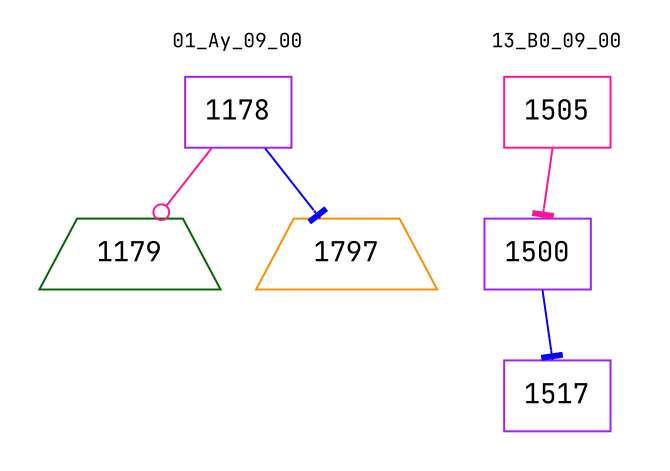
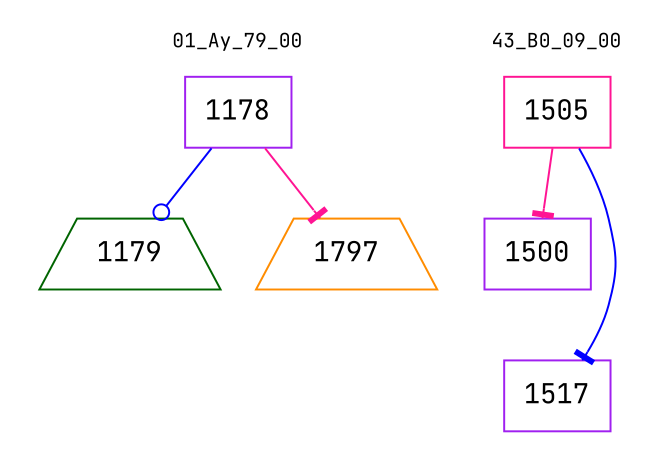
(238, 42) -> (238, 42)
(557, 42) -> (557, 42)
(189, 177) -> (189, 177)
(289, 179) -> (289, 179)
(547, 320) -> (615, 249)
